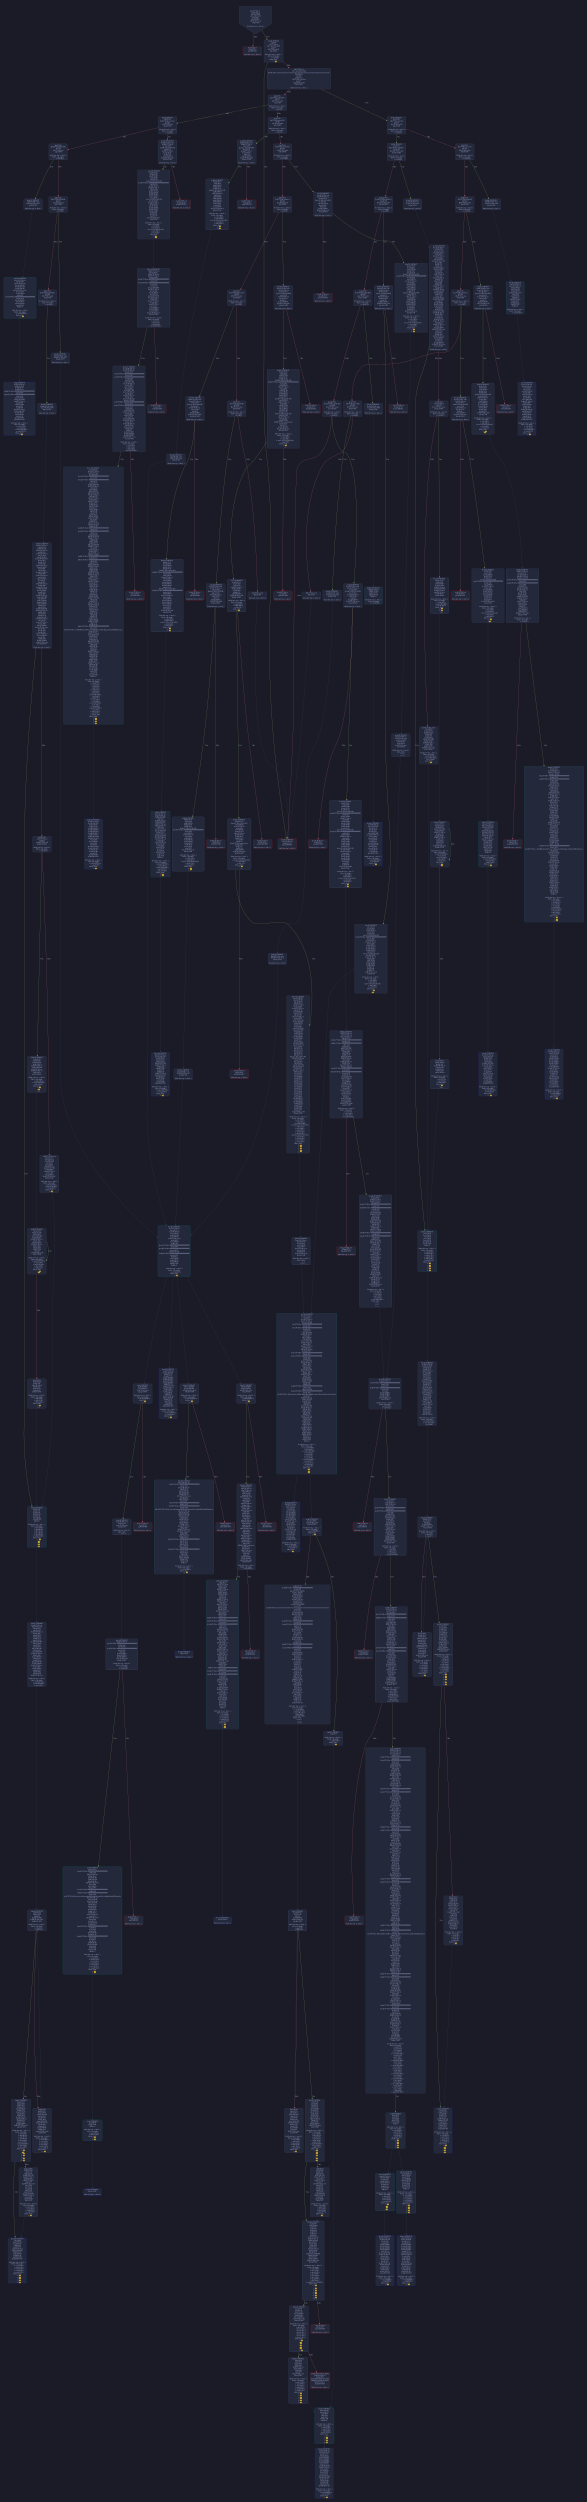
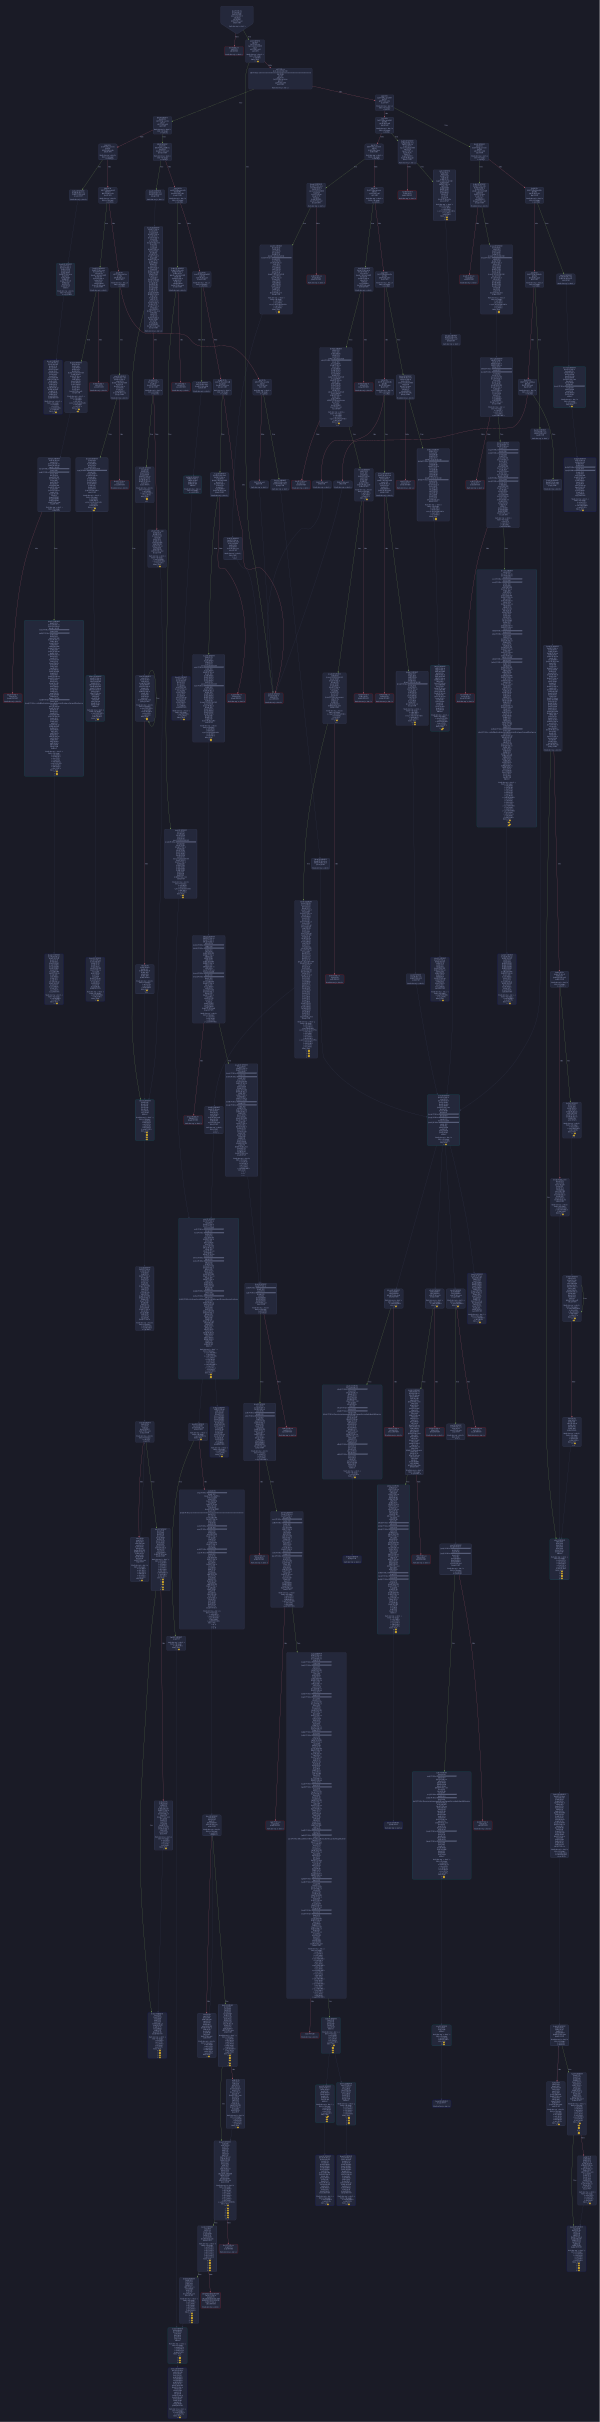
none -> (343, 485)
none -> (310, 2035)
